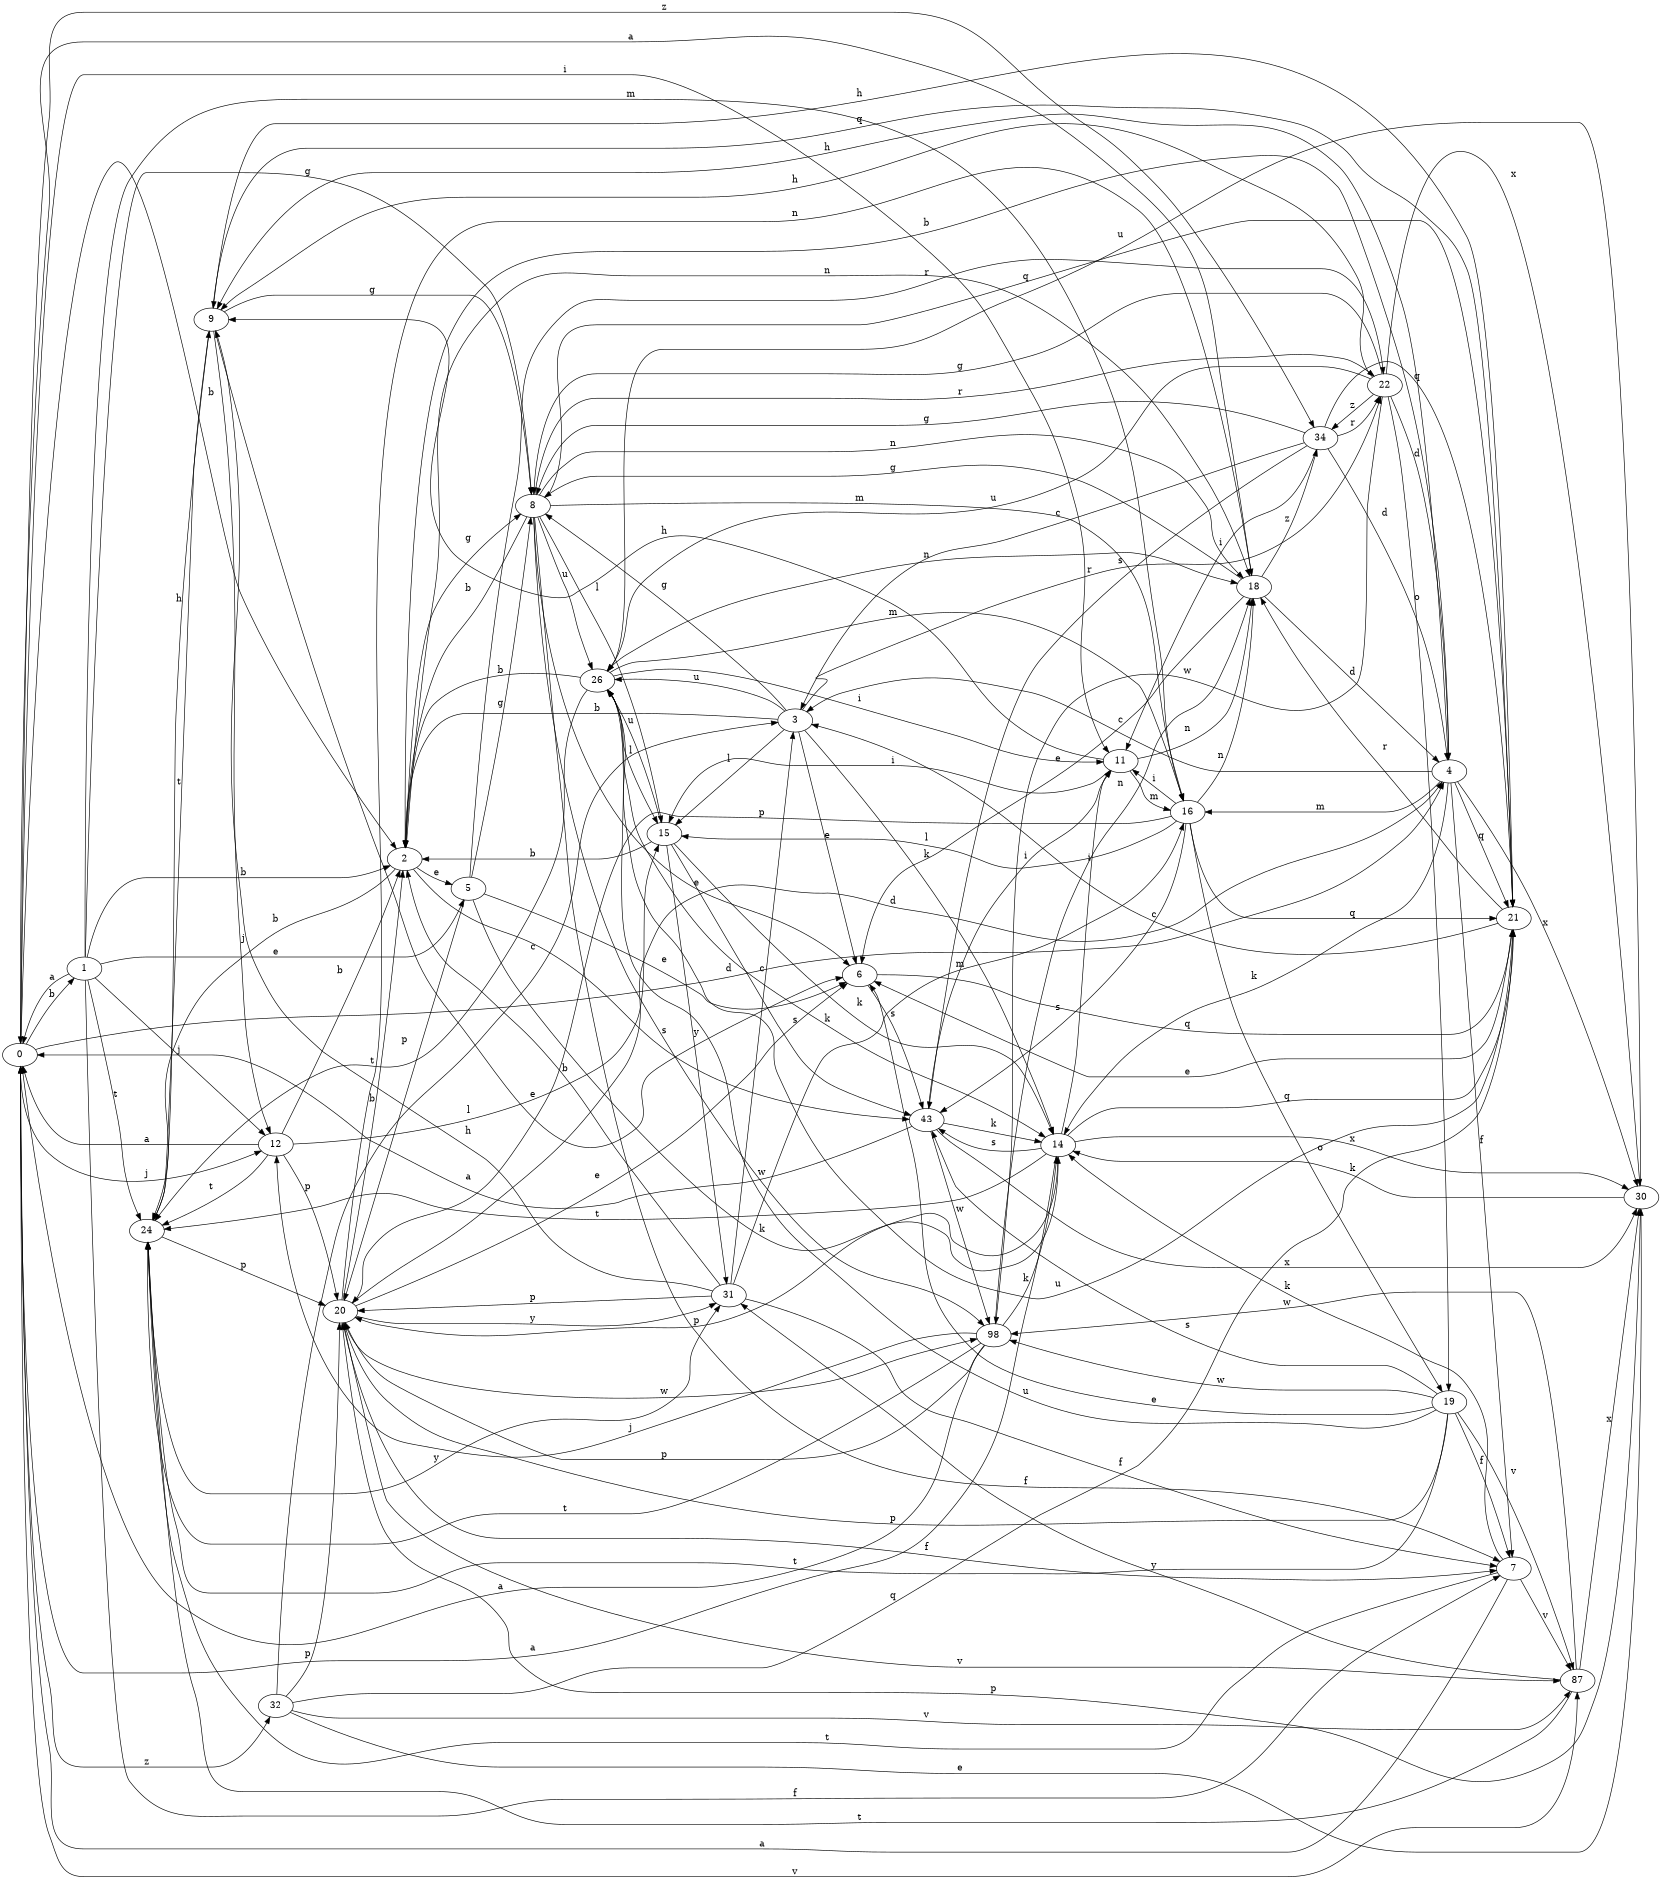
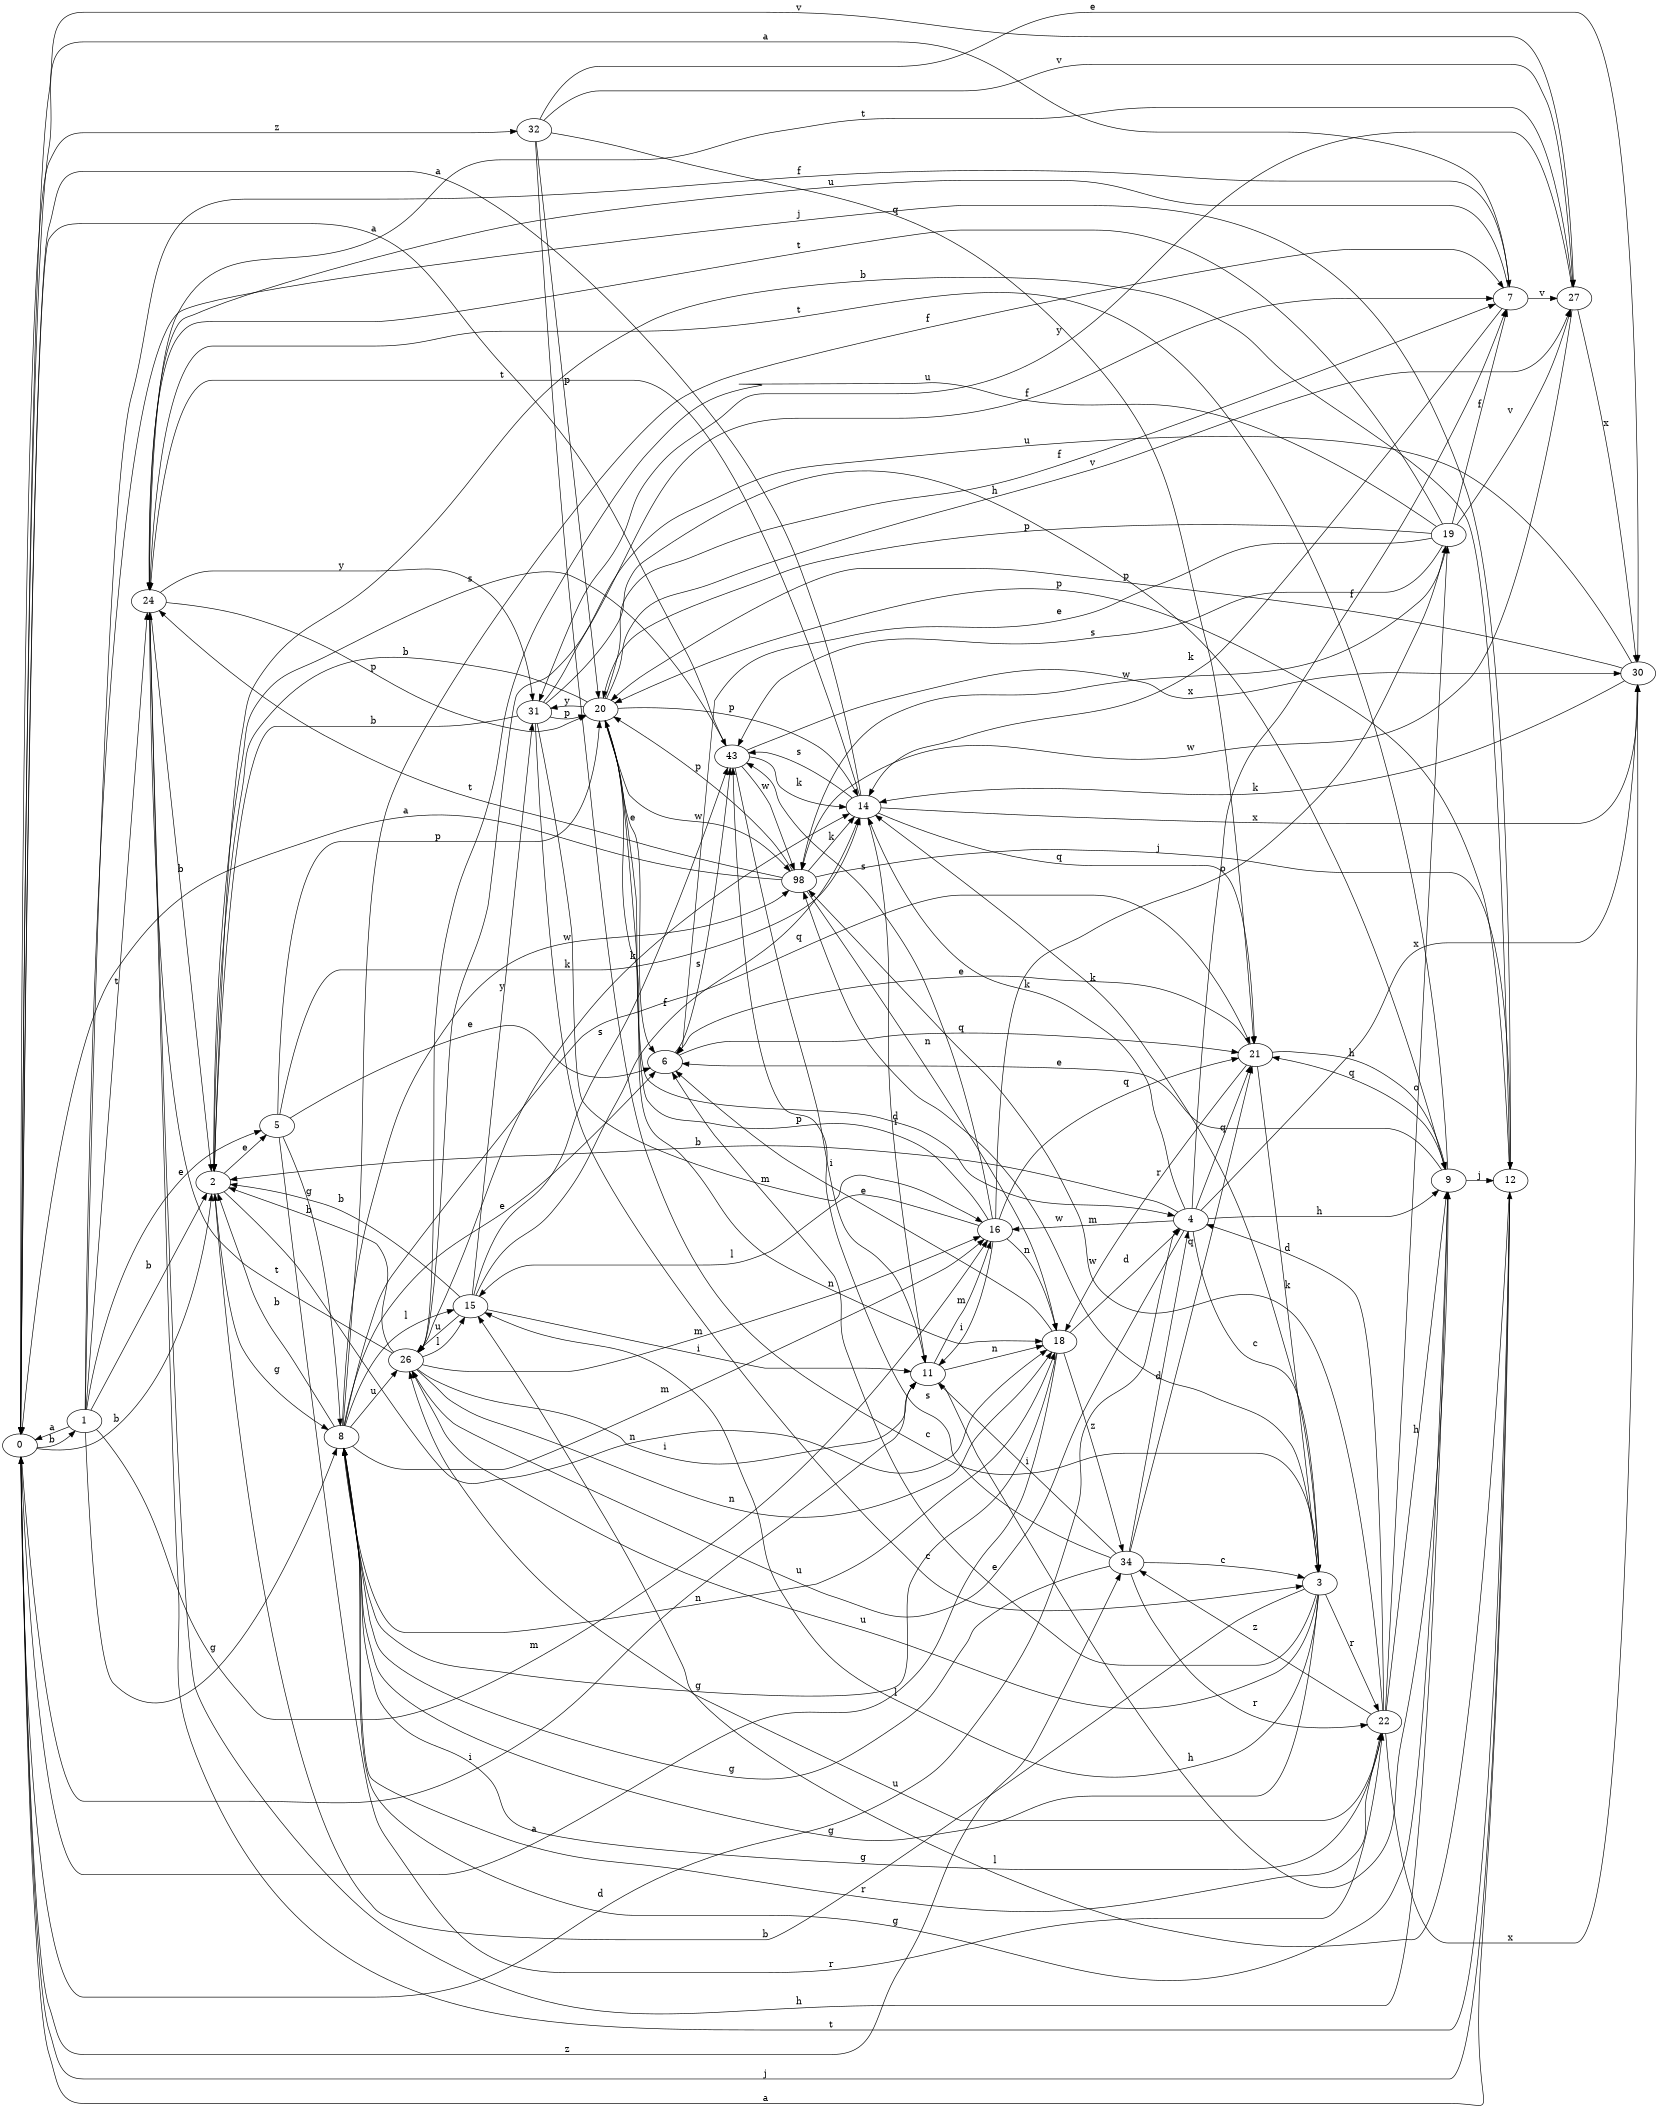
(881, 766) -> (694, 1354)
(1154, 915) -> (1288, 1286)
(204, 993) -> (181, 889)
(860, 1003) -> (665, 1004)
none -> (1058, 1254)
(969, 1282) -> (877, 1612)
(781, 1295) -> (743, 718)
(1578, 1681) -> (1574, 298)
(827, 1738) -> (831, 183)
